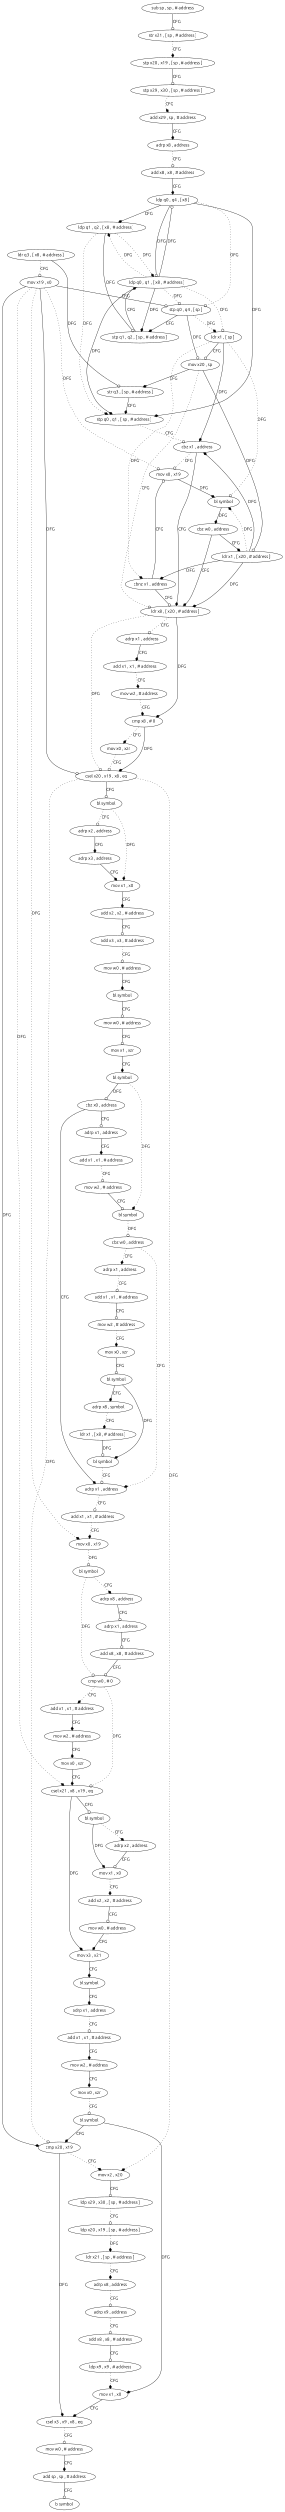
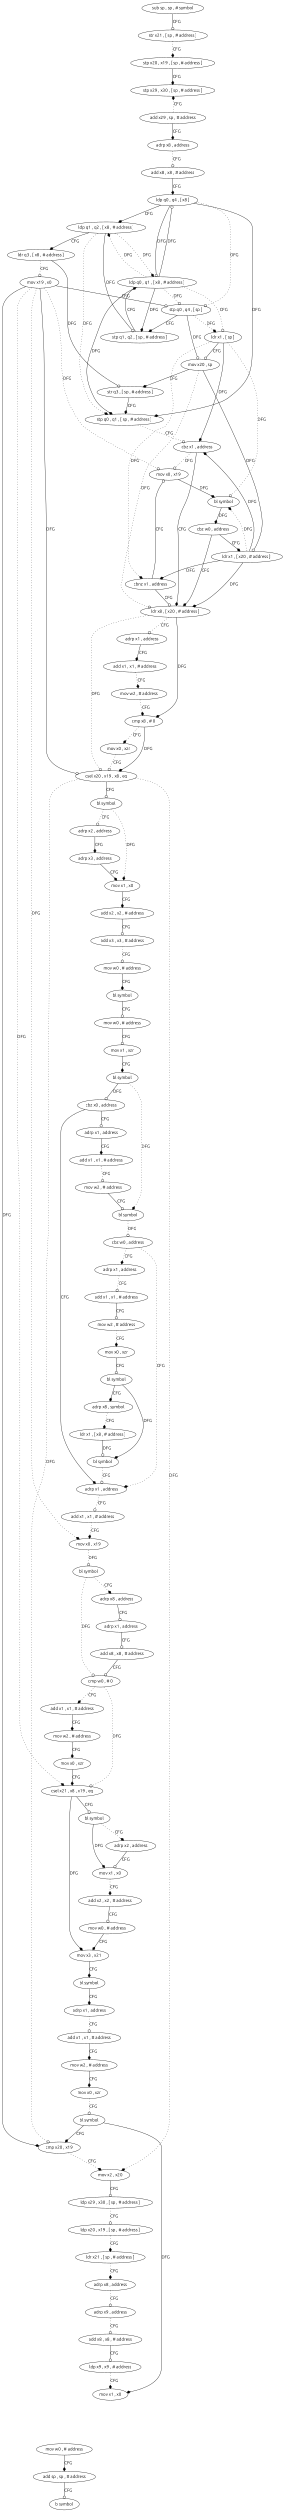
(173, 8) -> (173, 8)
(173, 75) -> (173, 75)
(165, 102) -> (173, 106)
none -> (71, 239)
(146, 488) -> (146, 488)
(114, 2244) -> (114, 2244)
(64, 2422) -> none
